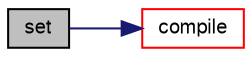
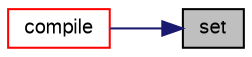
(95, 28) -> (136, 28)
